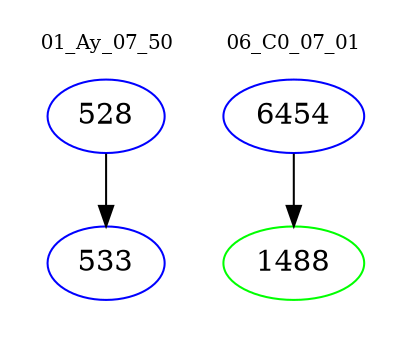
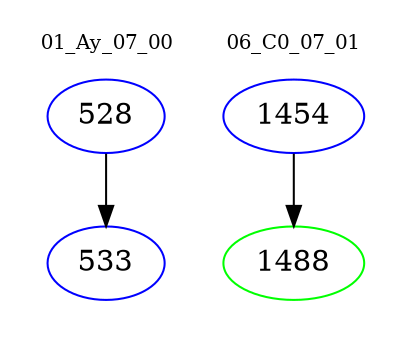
(107, 44) -> (107, 44)
(294, 116) -> (294, 116)
